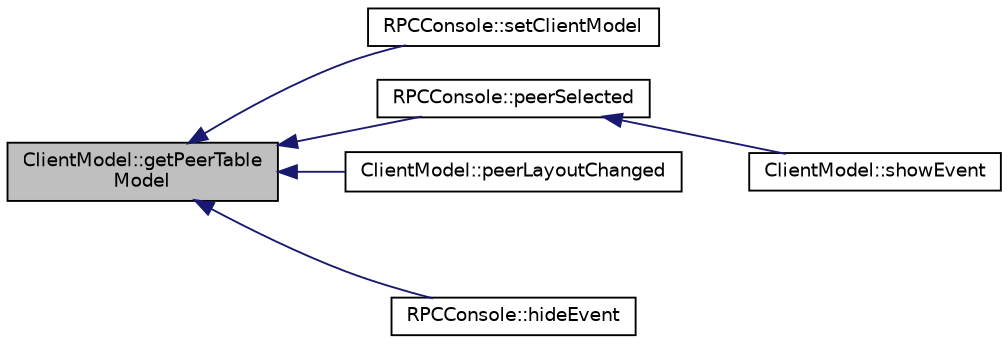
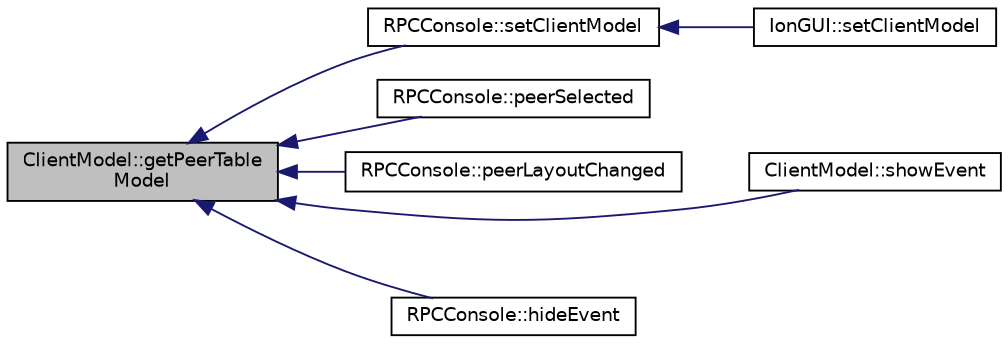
none -> (875, 27)
(704, 137) -> (548, 219)
(514, 172) -> (514, 172)
